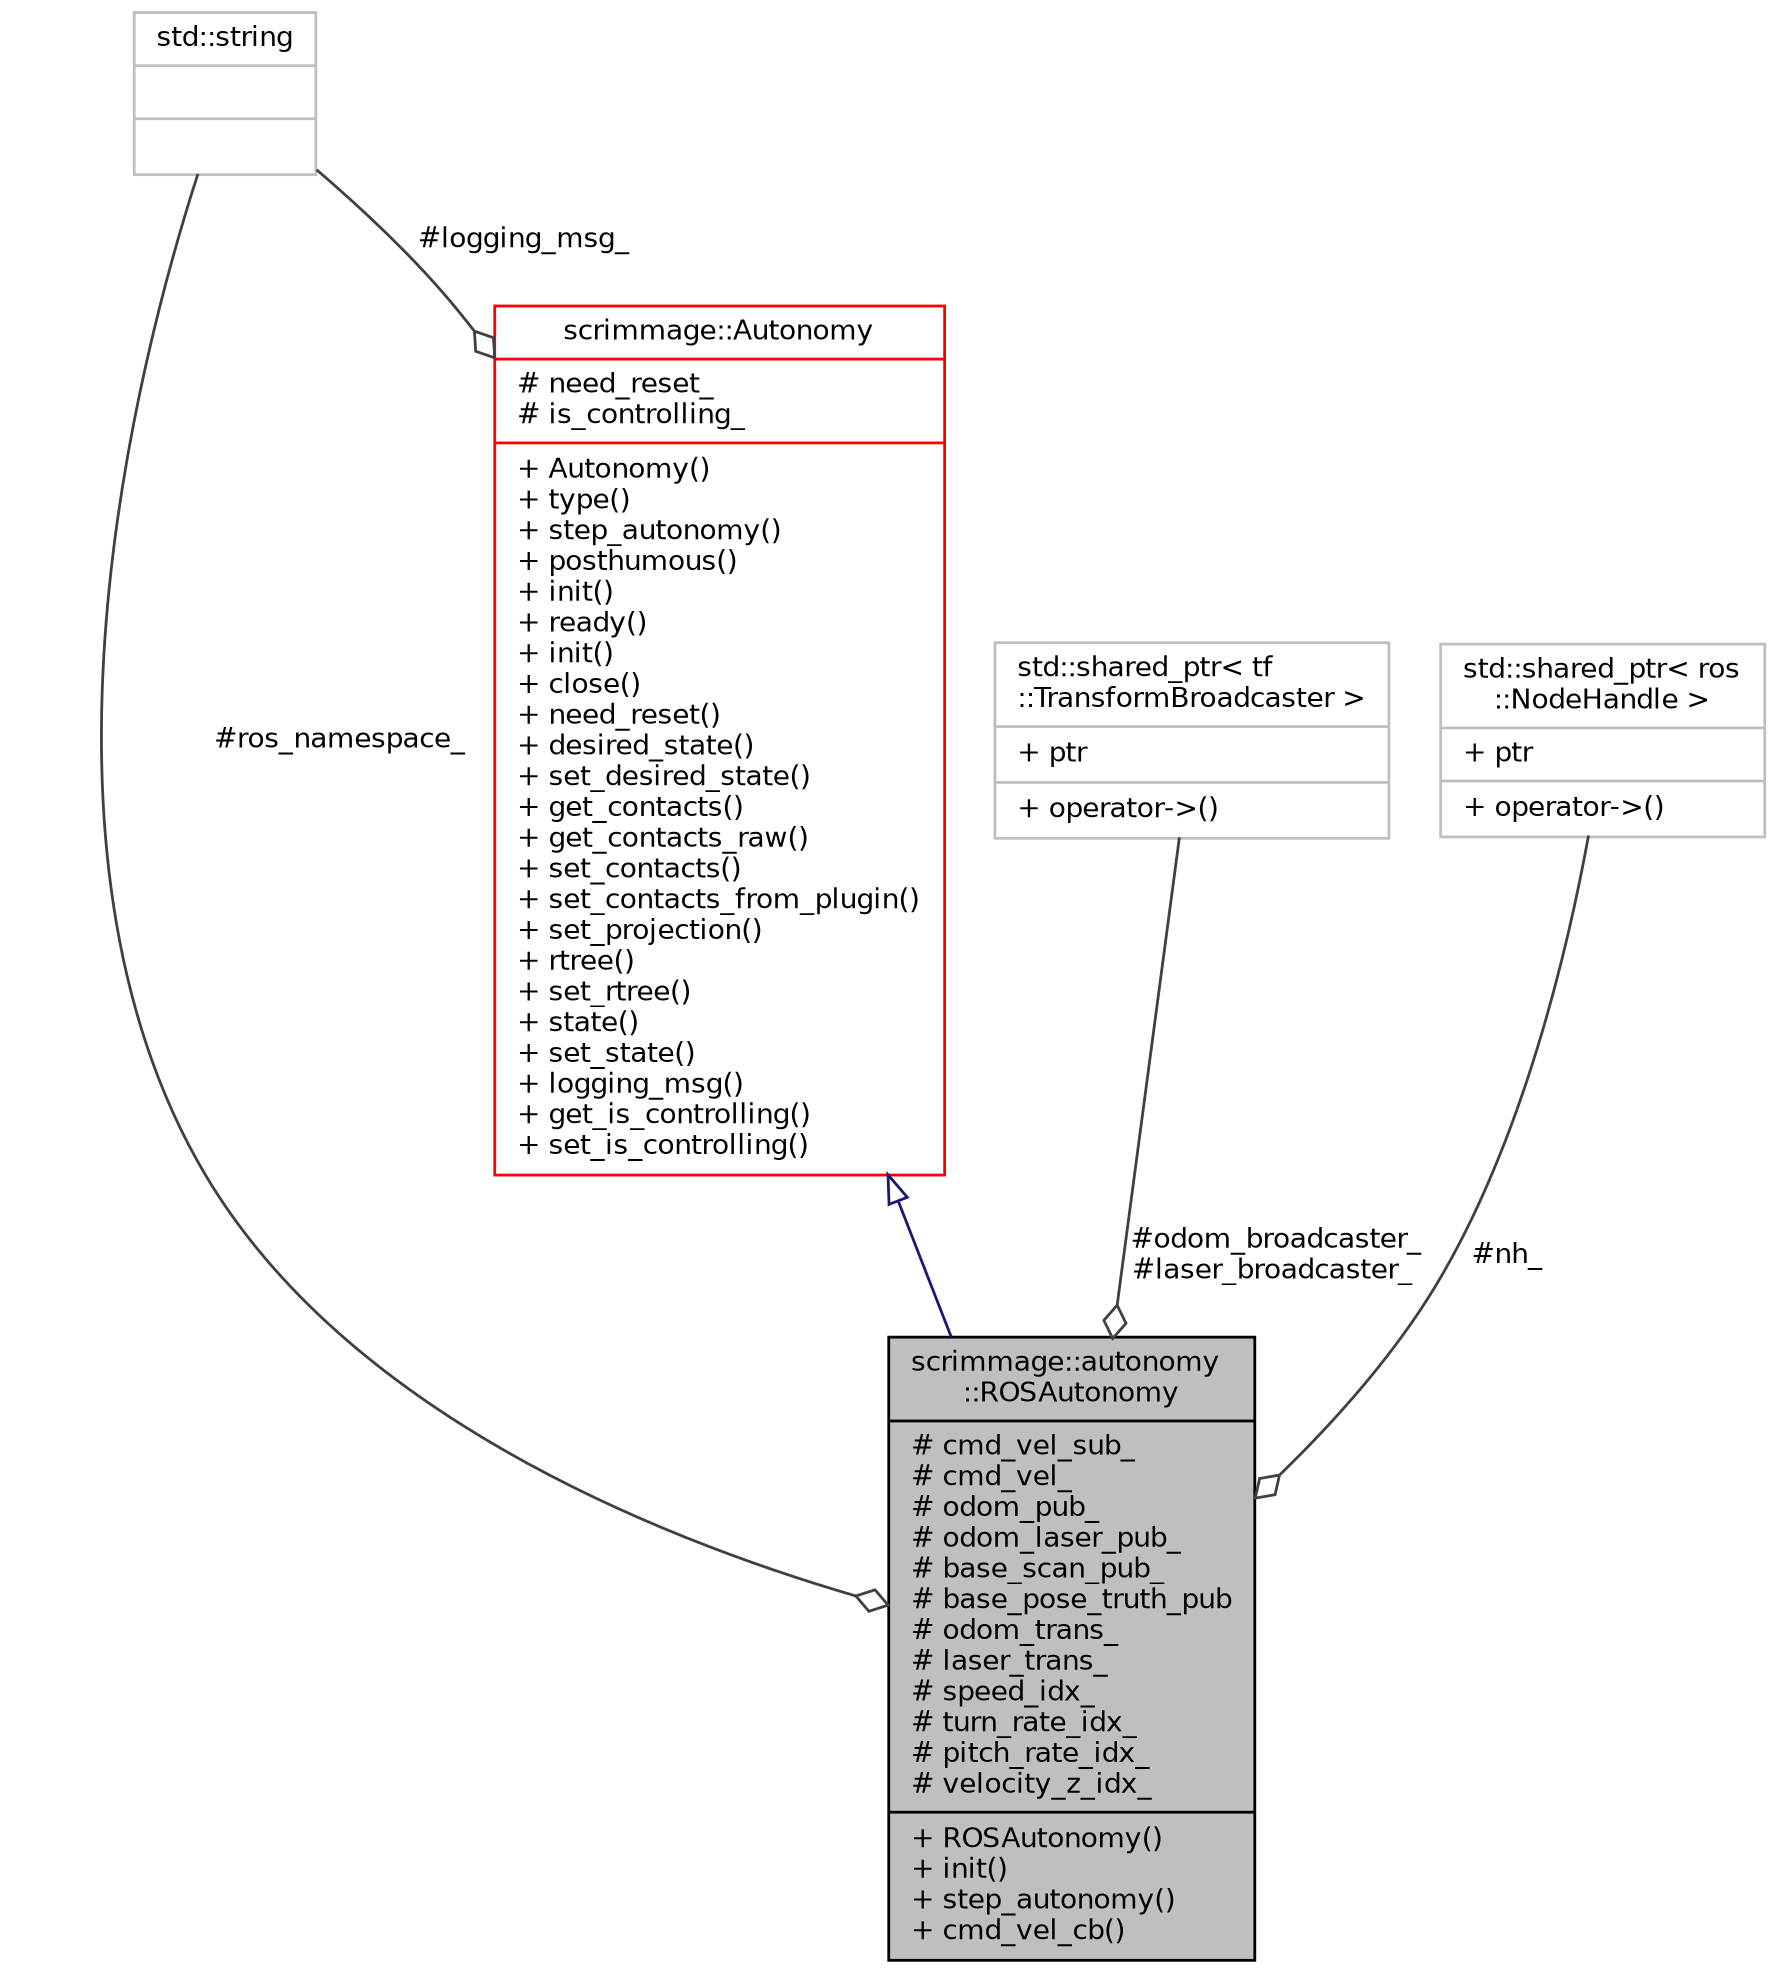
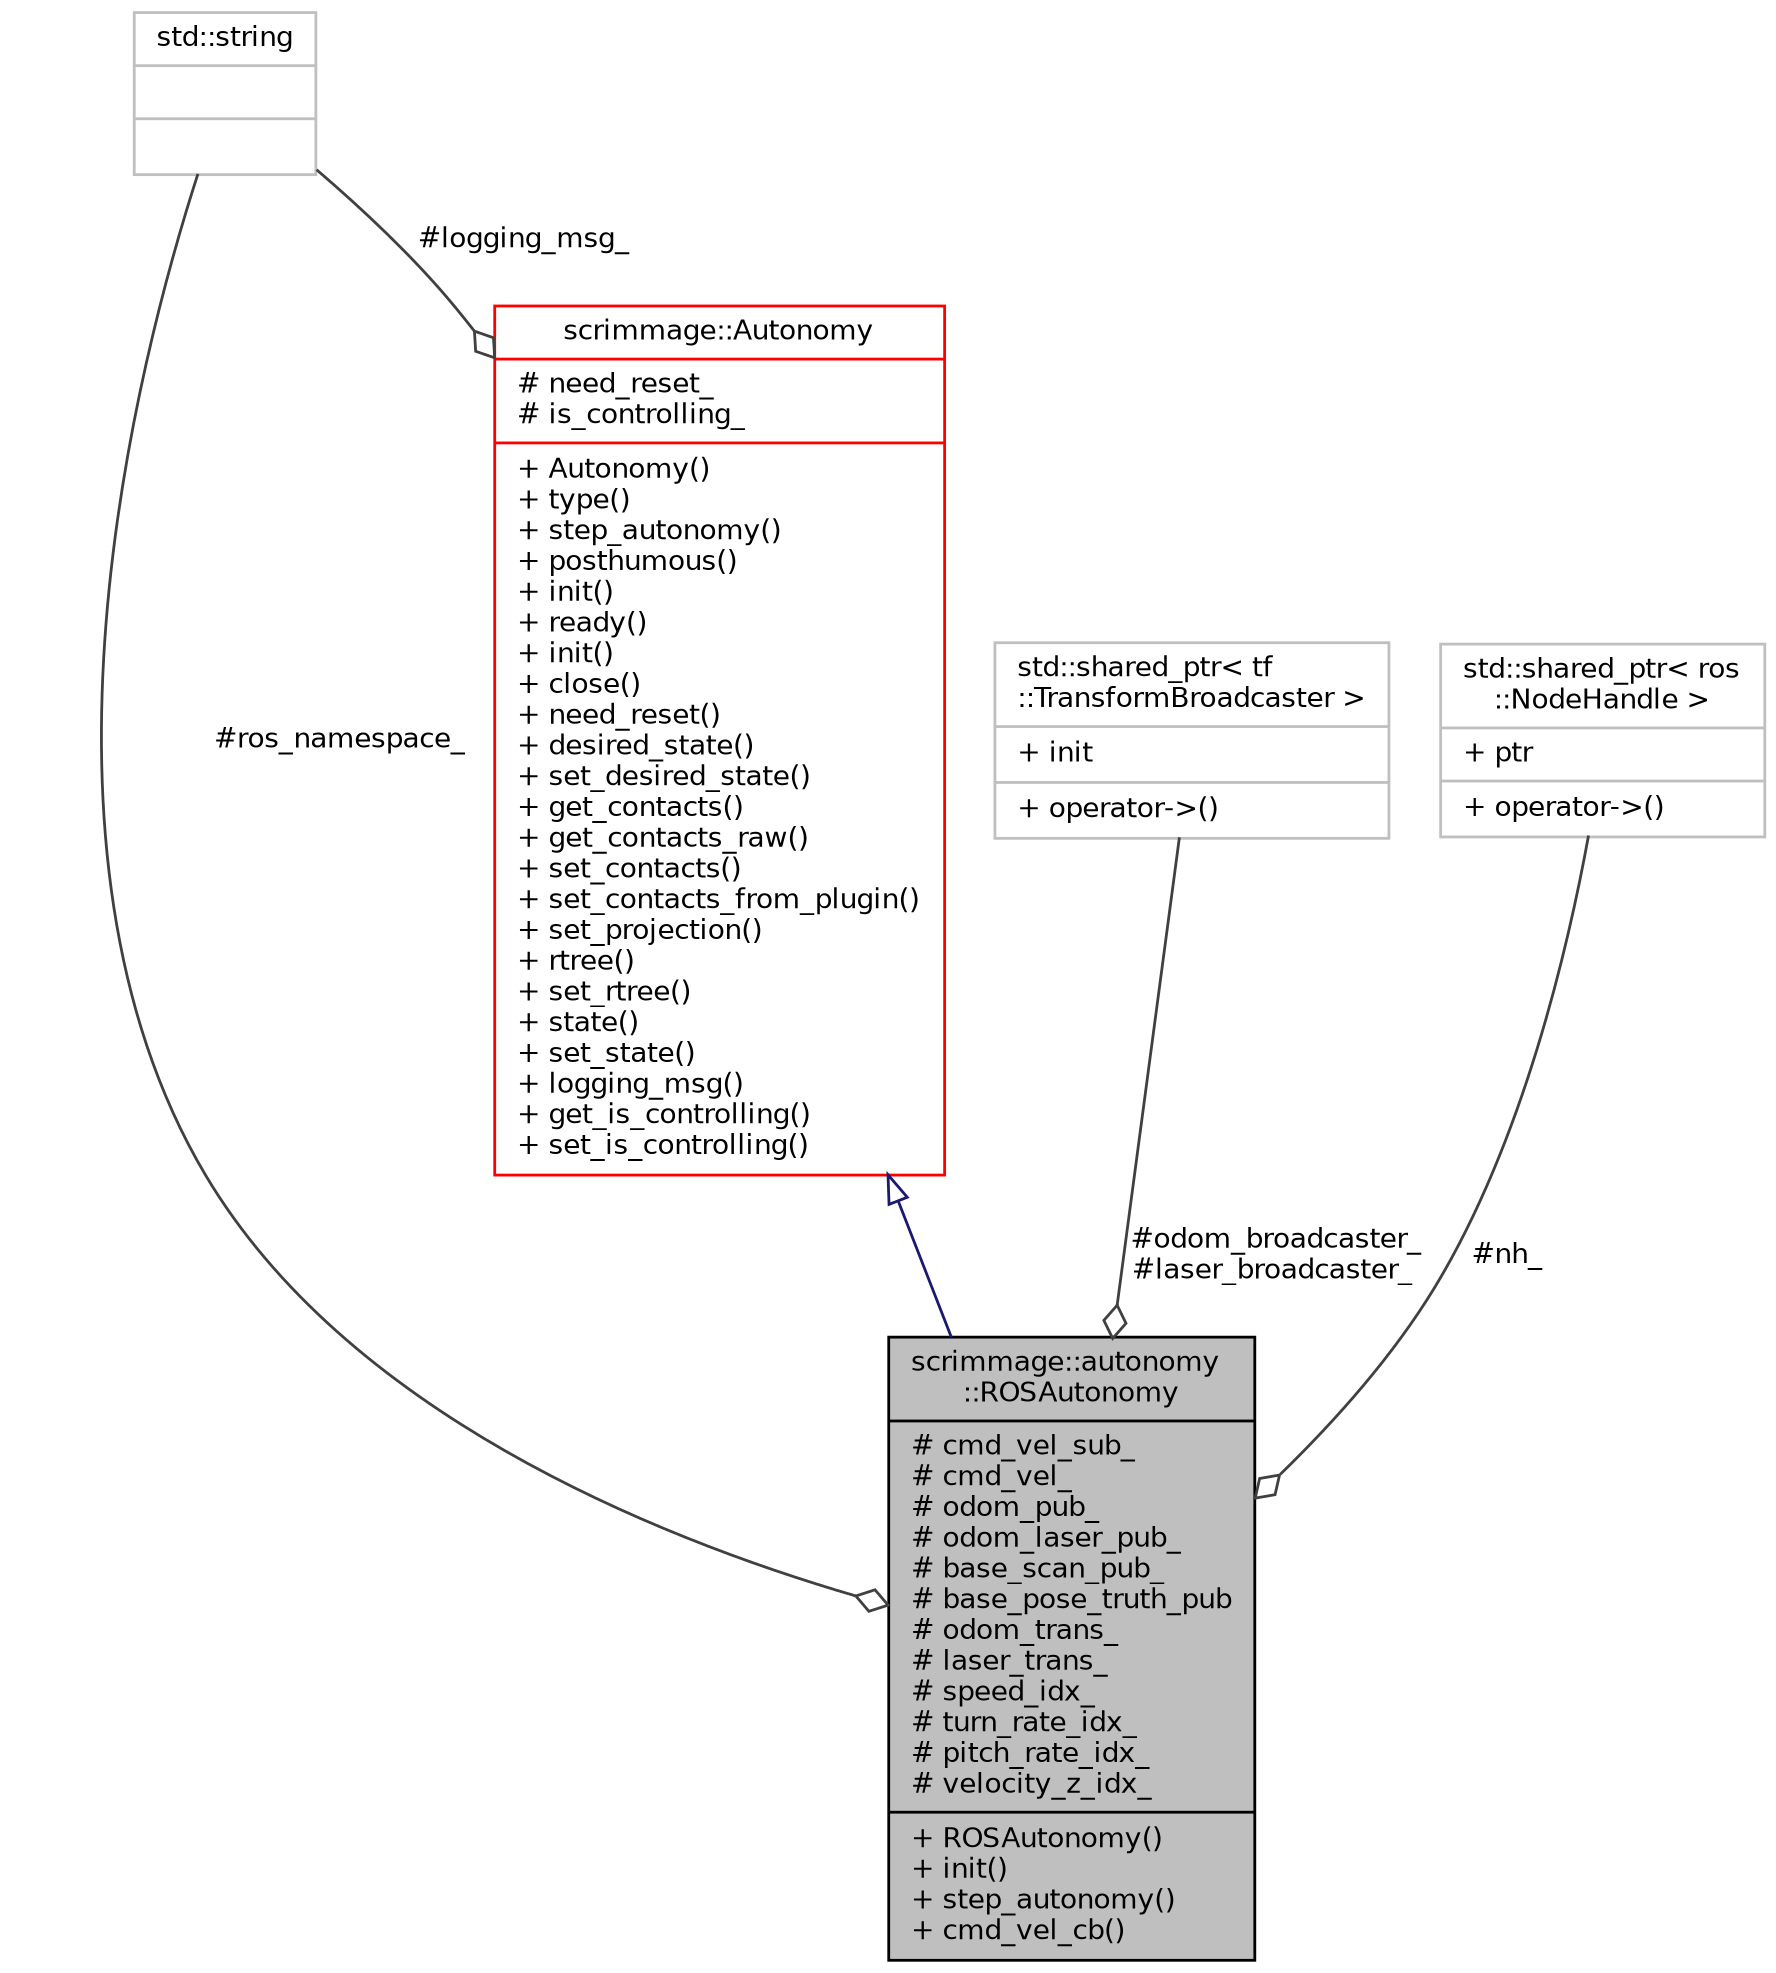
(1052, 753) -> (1056, 753)
